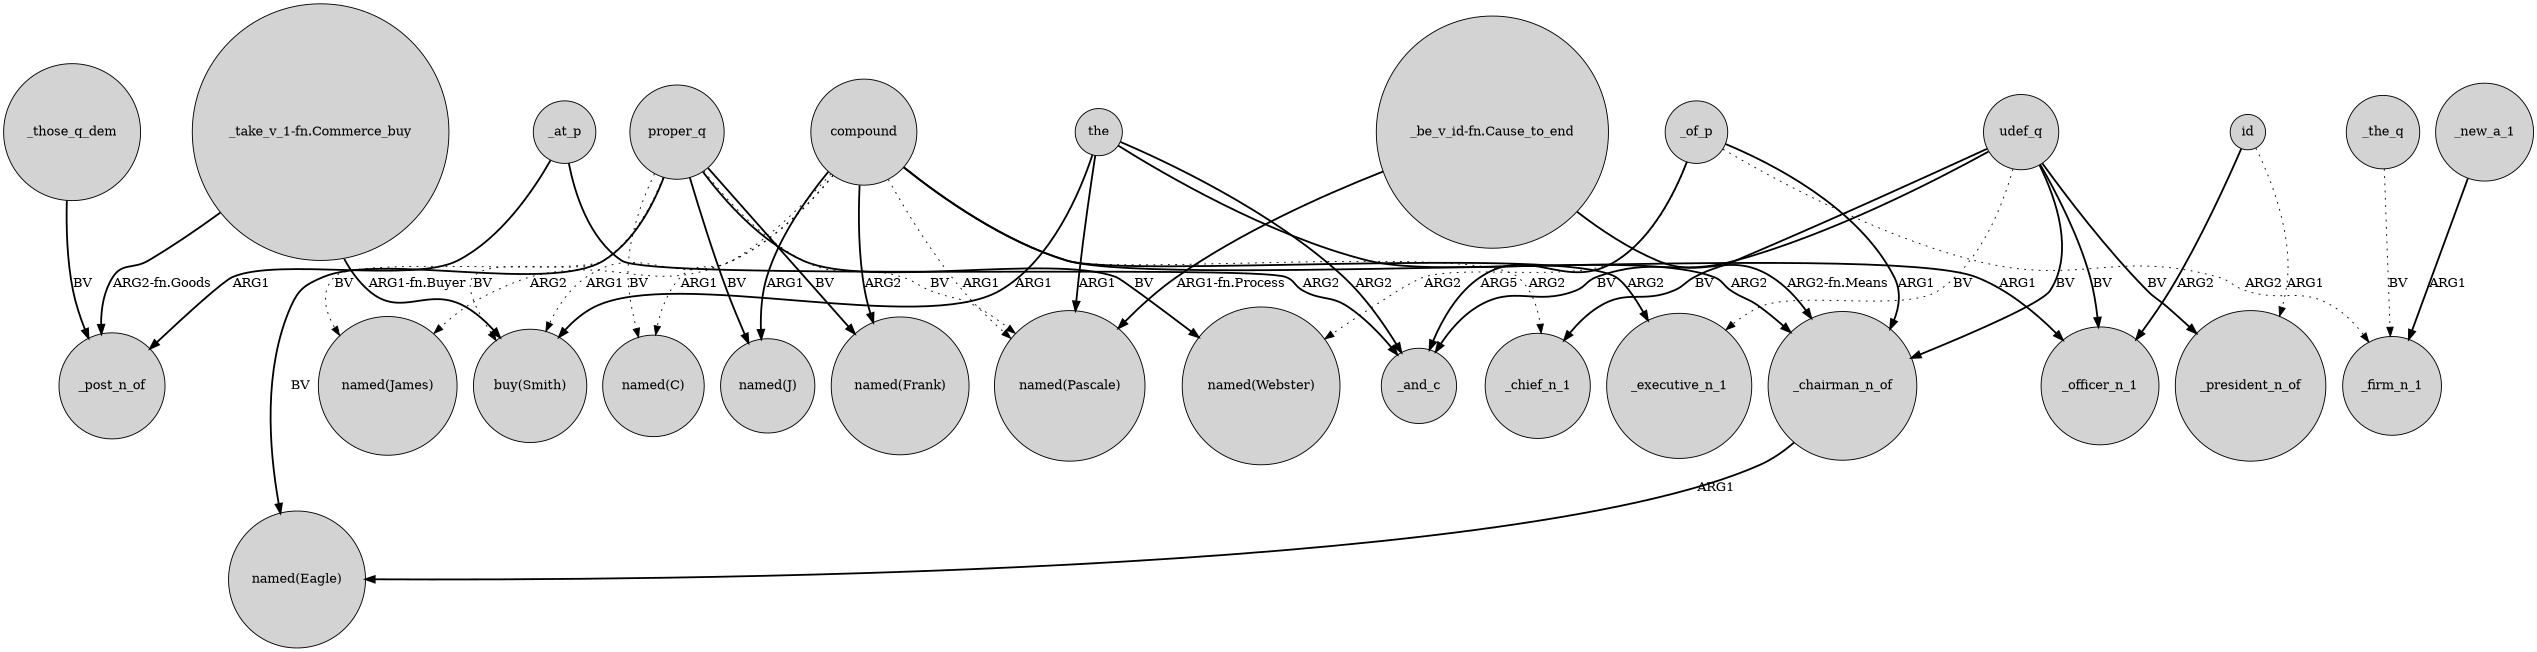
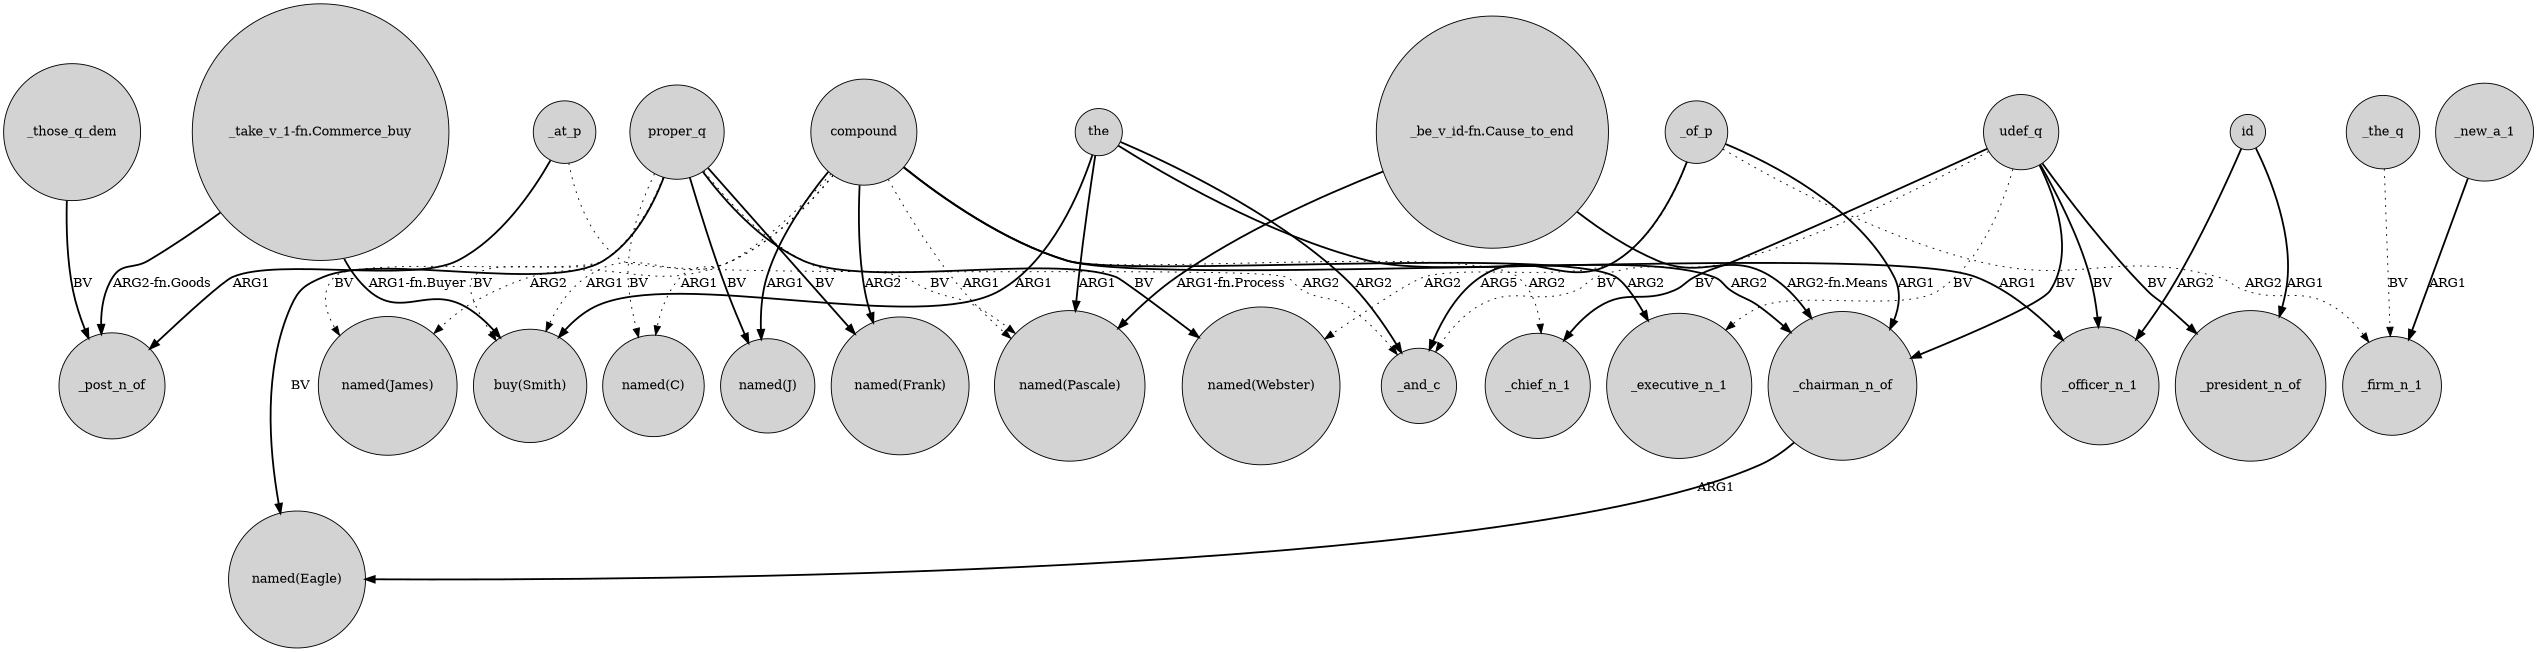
(2283, 226) -> (2283, 226)
(1800, 240) -> (1800, 240)
(780, 271) -> (780, 271)
